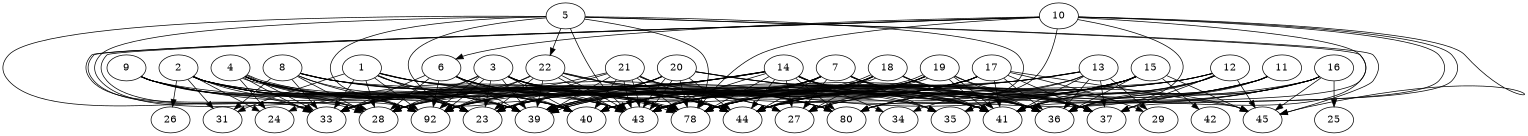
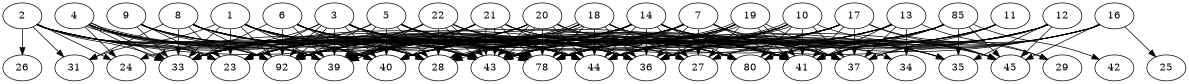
(750, 26) -> (546, 42)
(557, 39) -> (410, 39)
none -> (435, 42)
(1151, 68) -> (958, 16)
